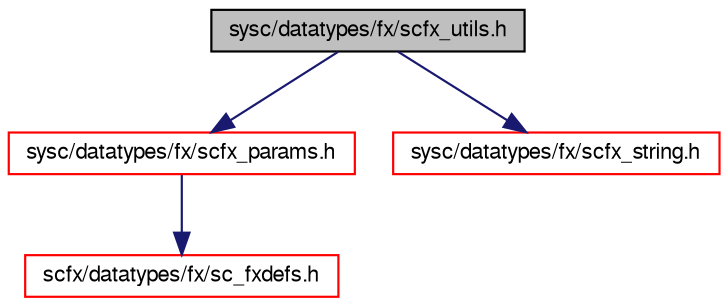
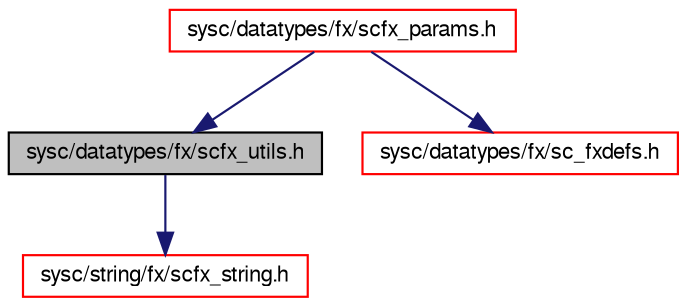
(284, 86) -> (263, 86)
(556, 153) -> (165, 276)
(182, 276) -> (520, 153)
